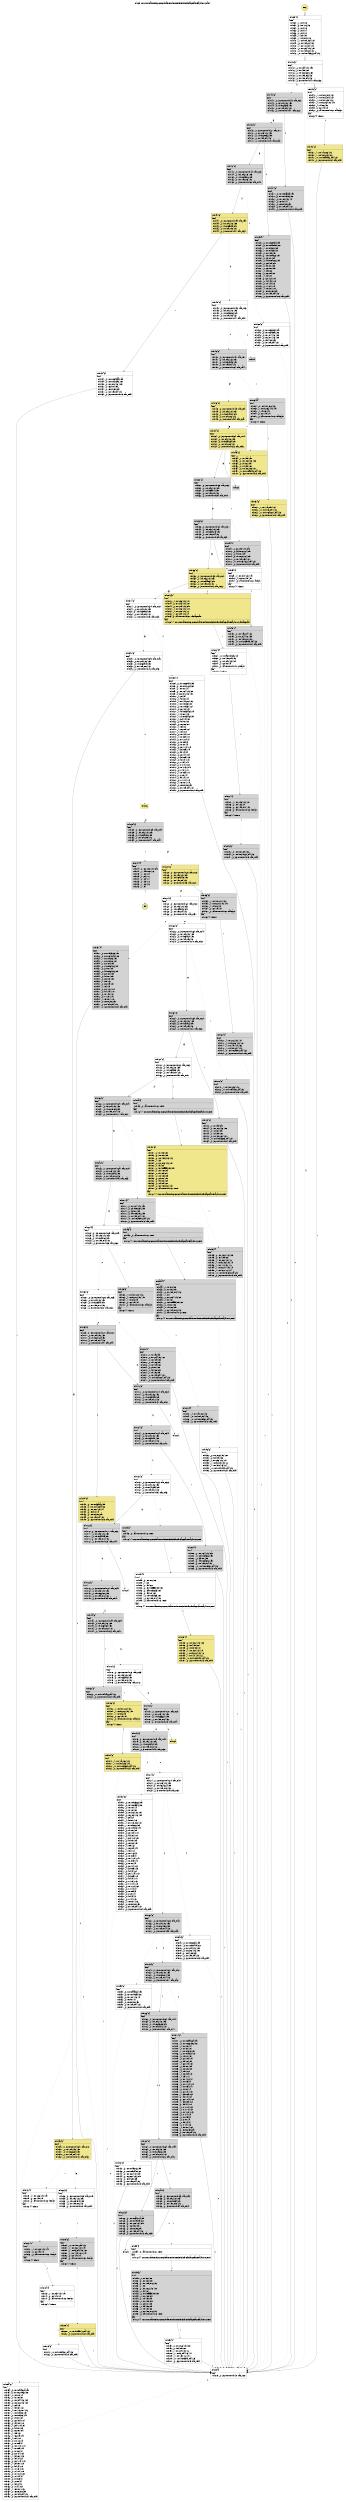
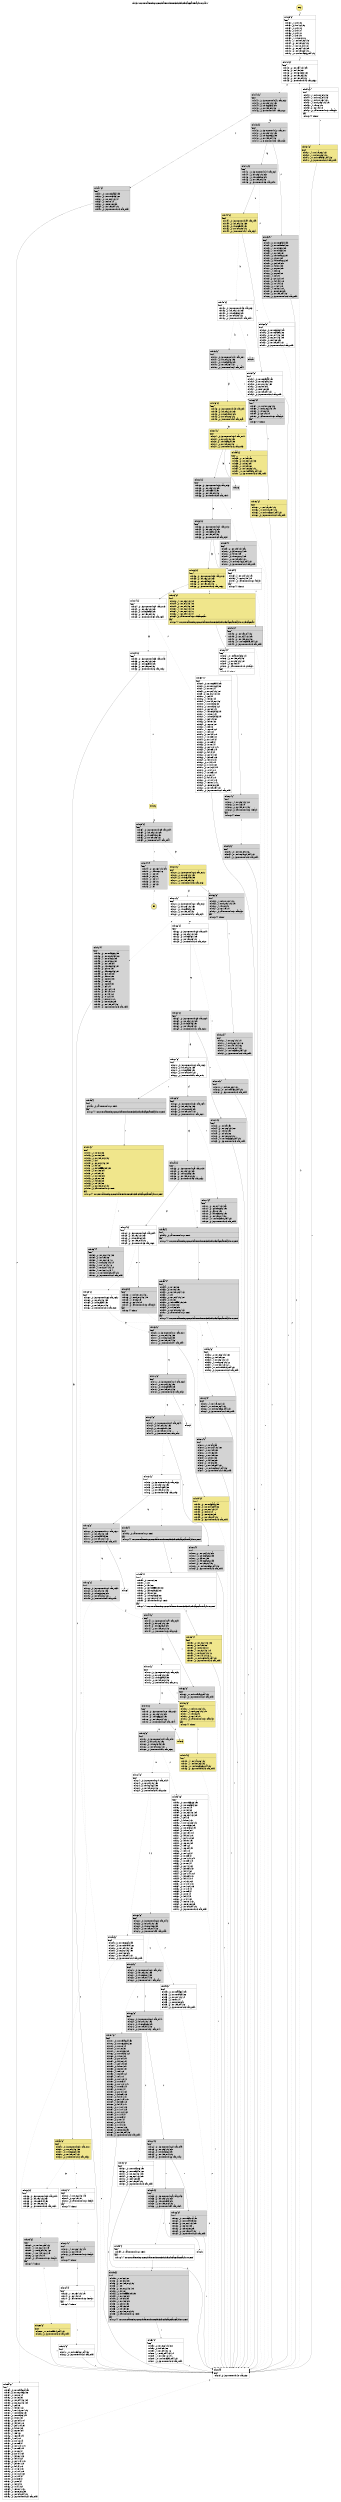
(240, 1823) -> (81, 1771)
